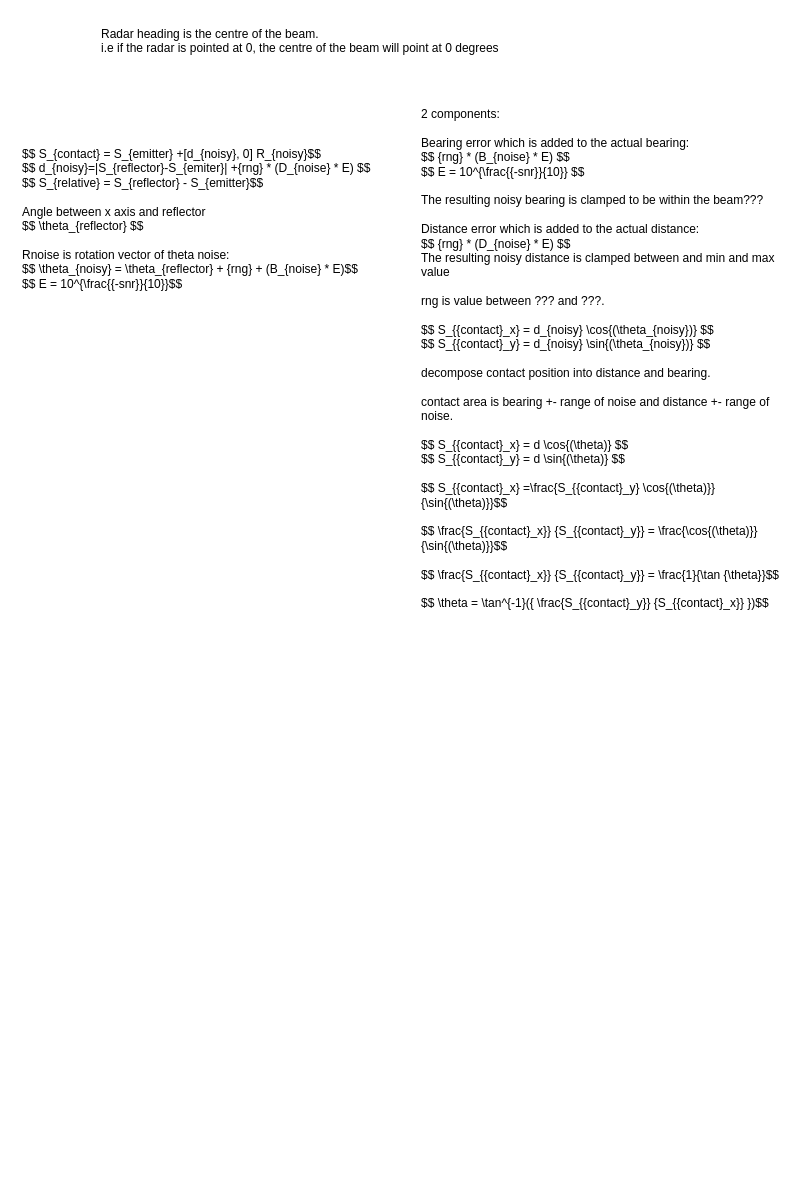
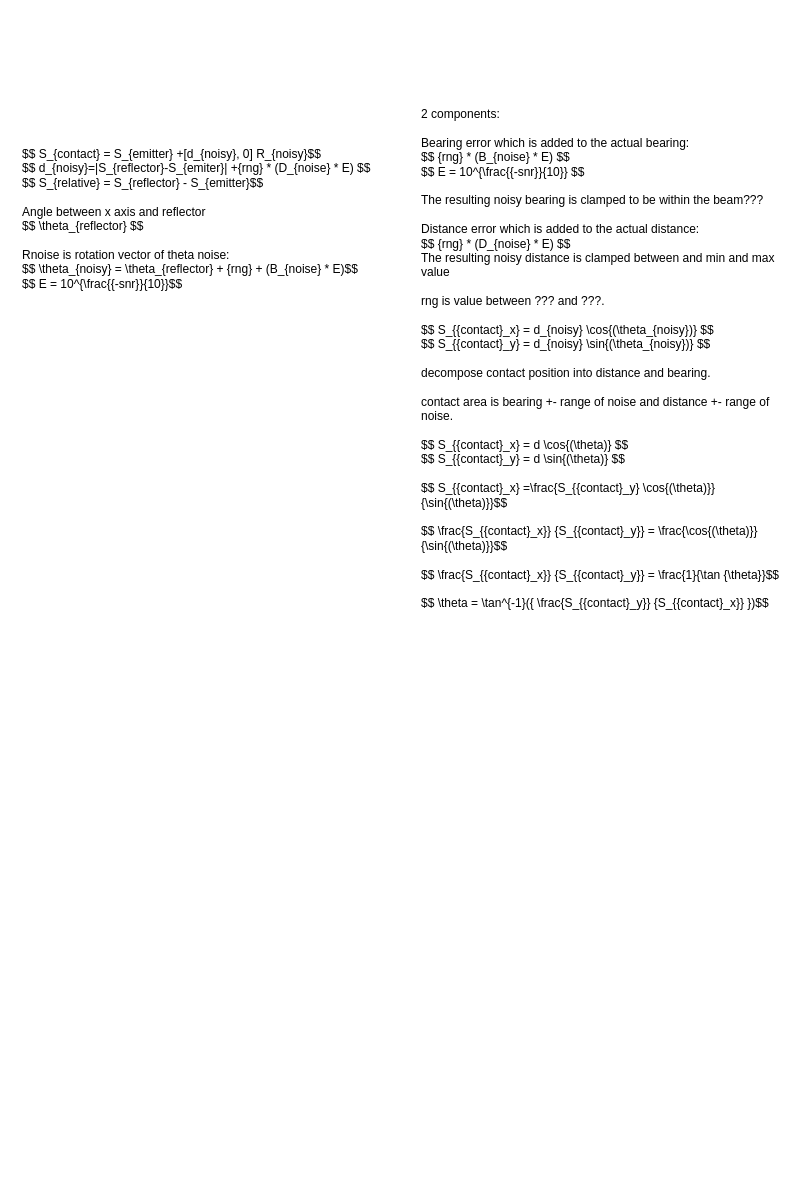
(340, 41) -> none
